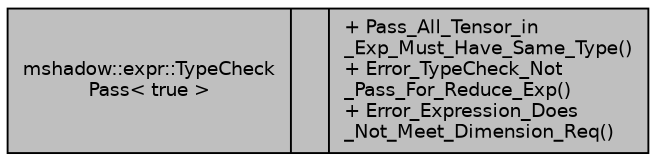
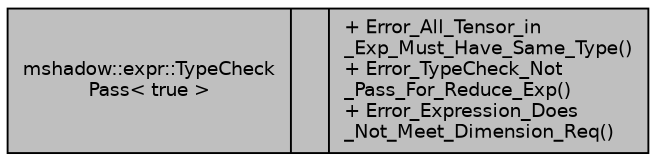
(442, 28) -> (443, 28)
